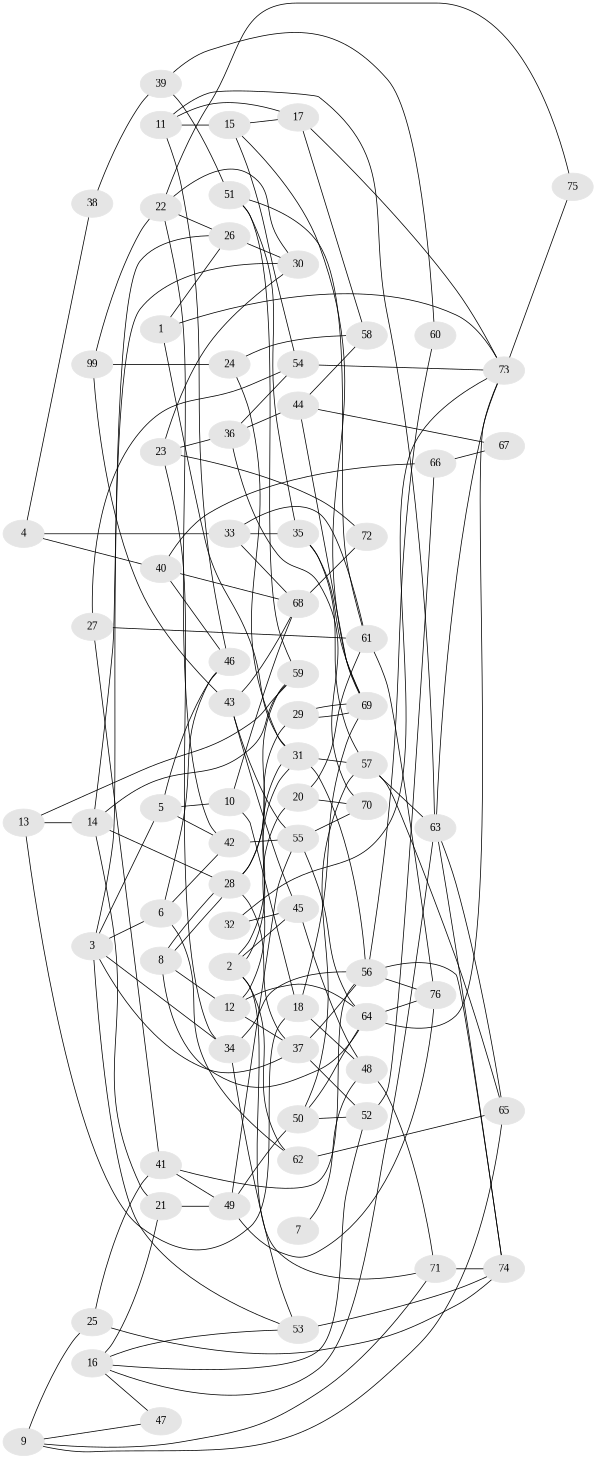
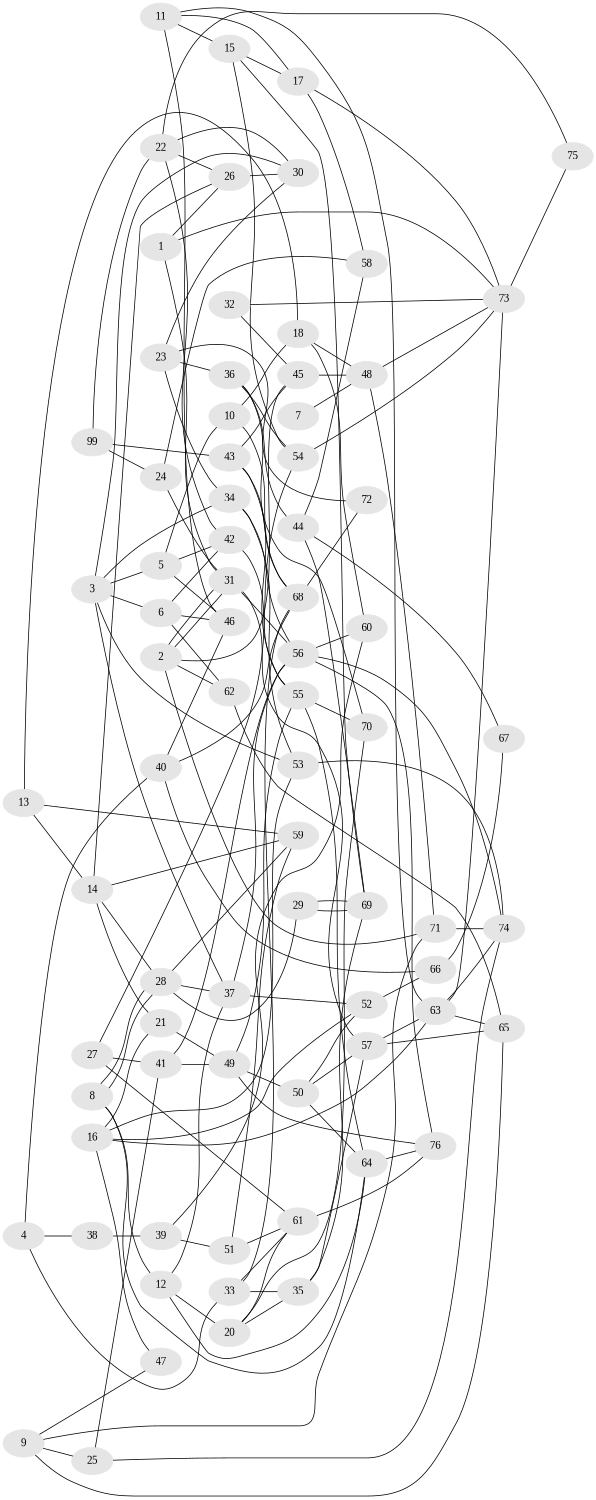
(273, 337) -> (264, 1312)
(482, 737) -> (435, 337)
(334, 792) -> (346, 519)
